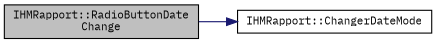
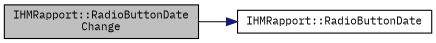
(335, 22) -> (335, 22)
